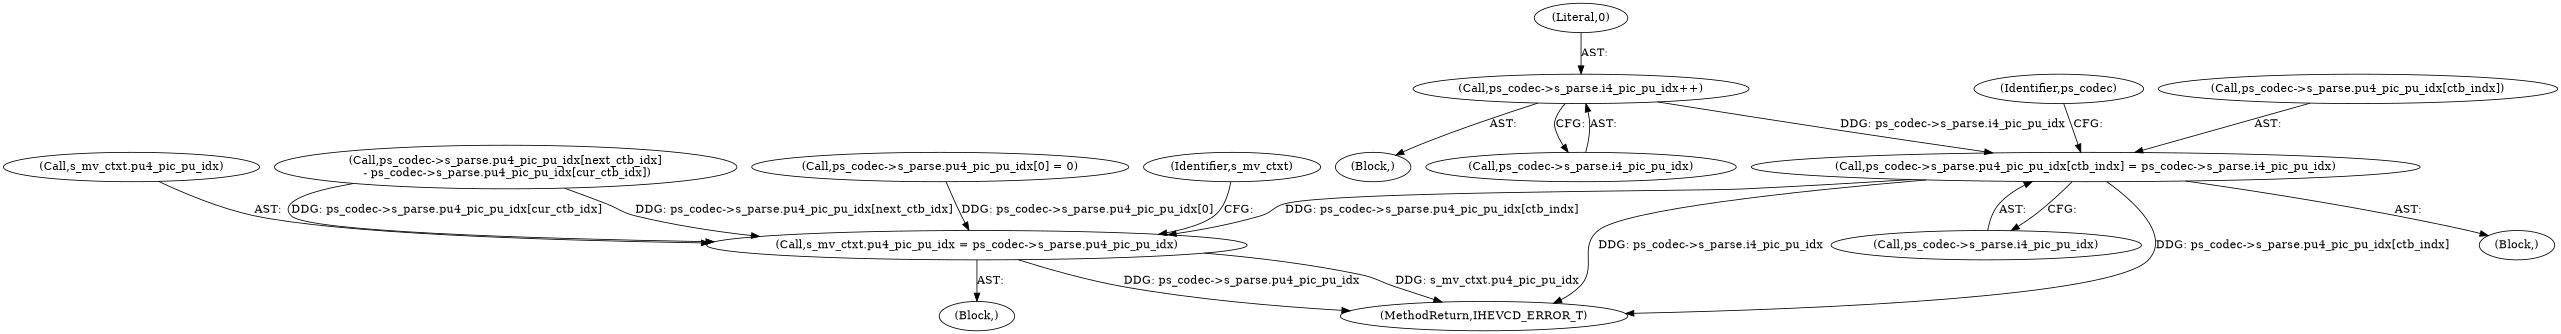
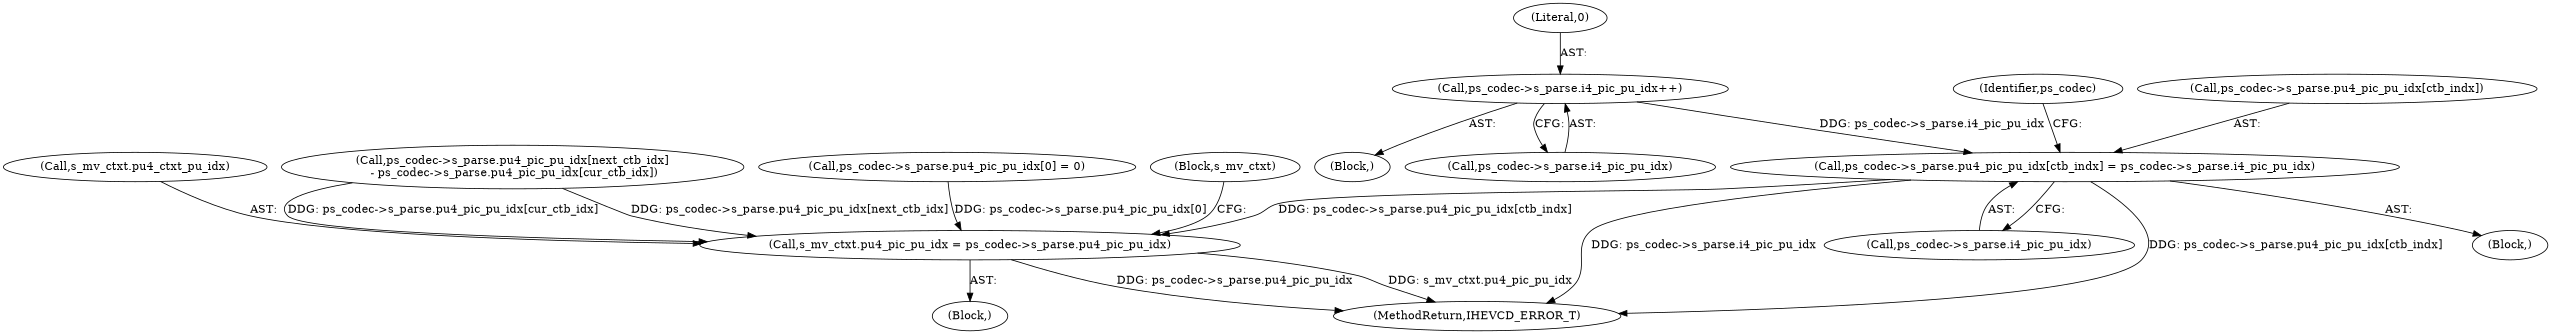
(131, 167) -> (135, 167)
(1232, 167) -> (1225, 167)
